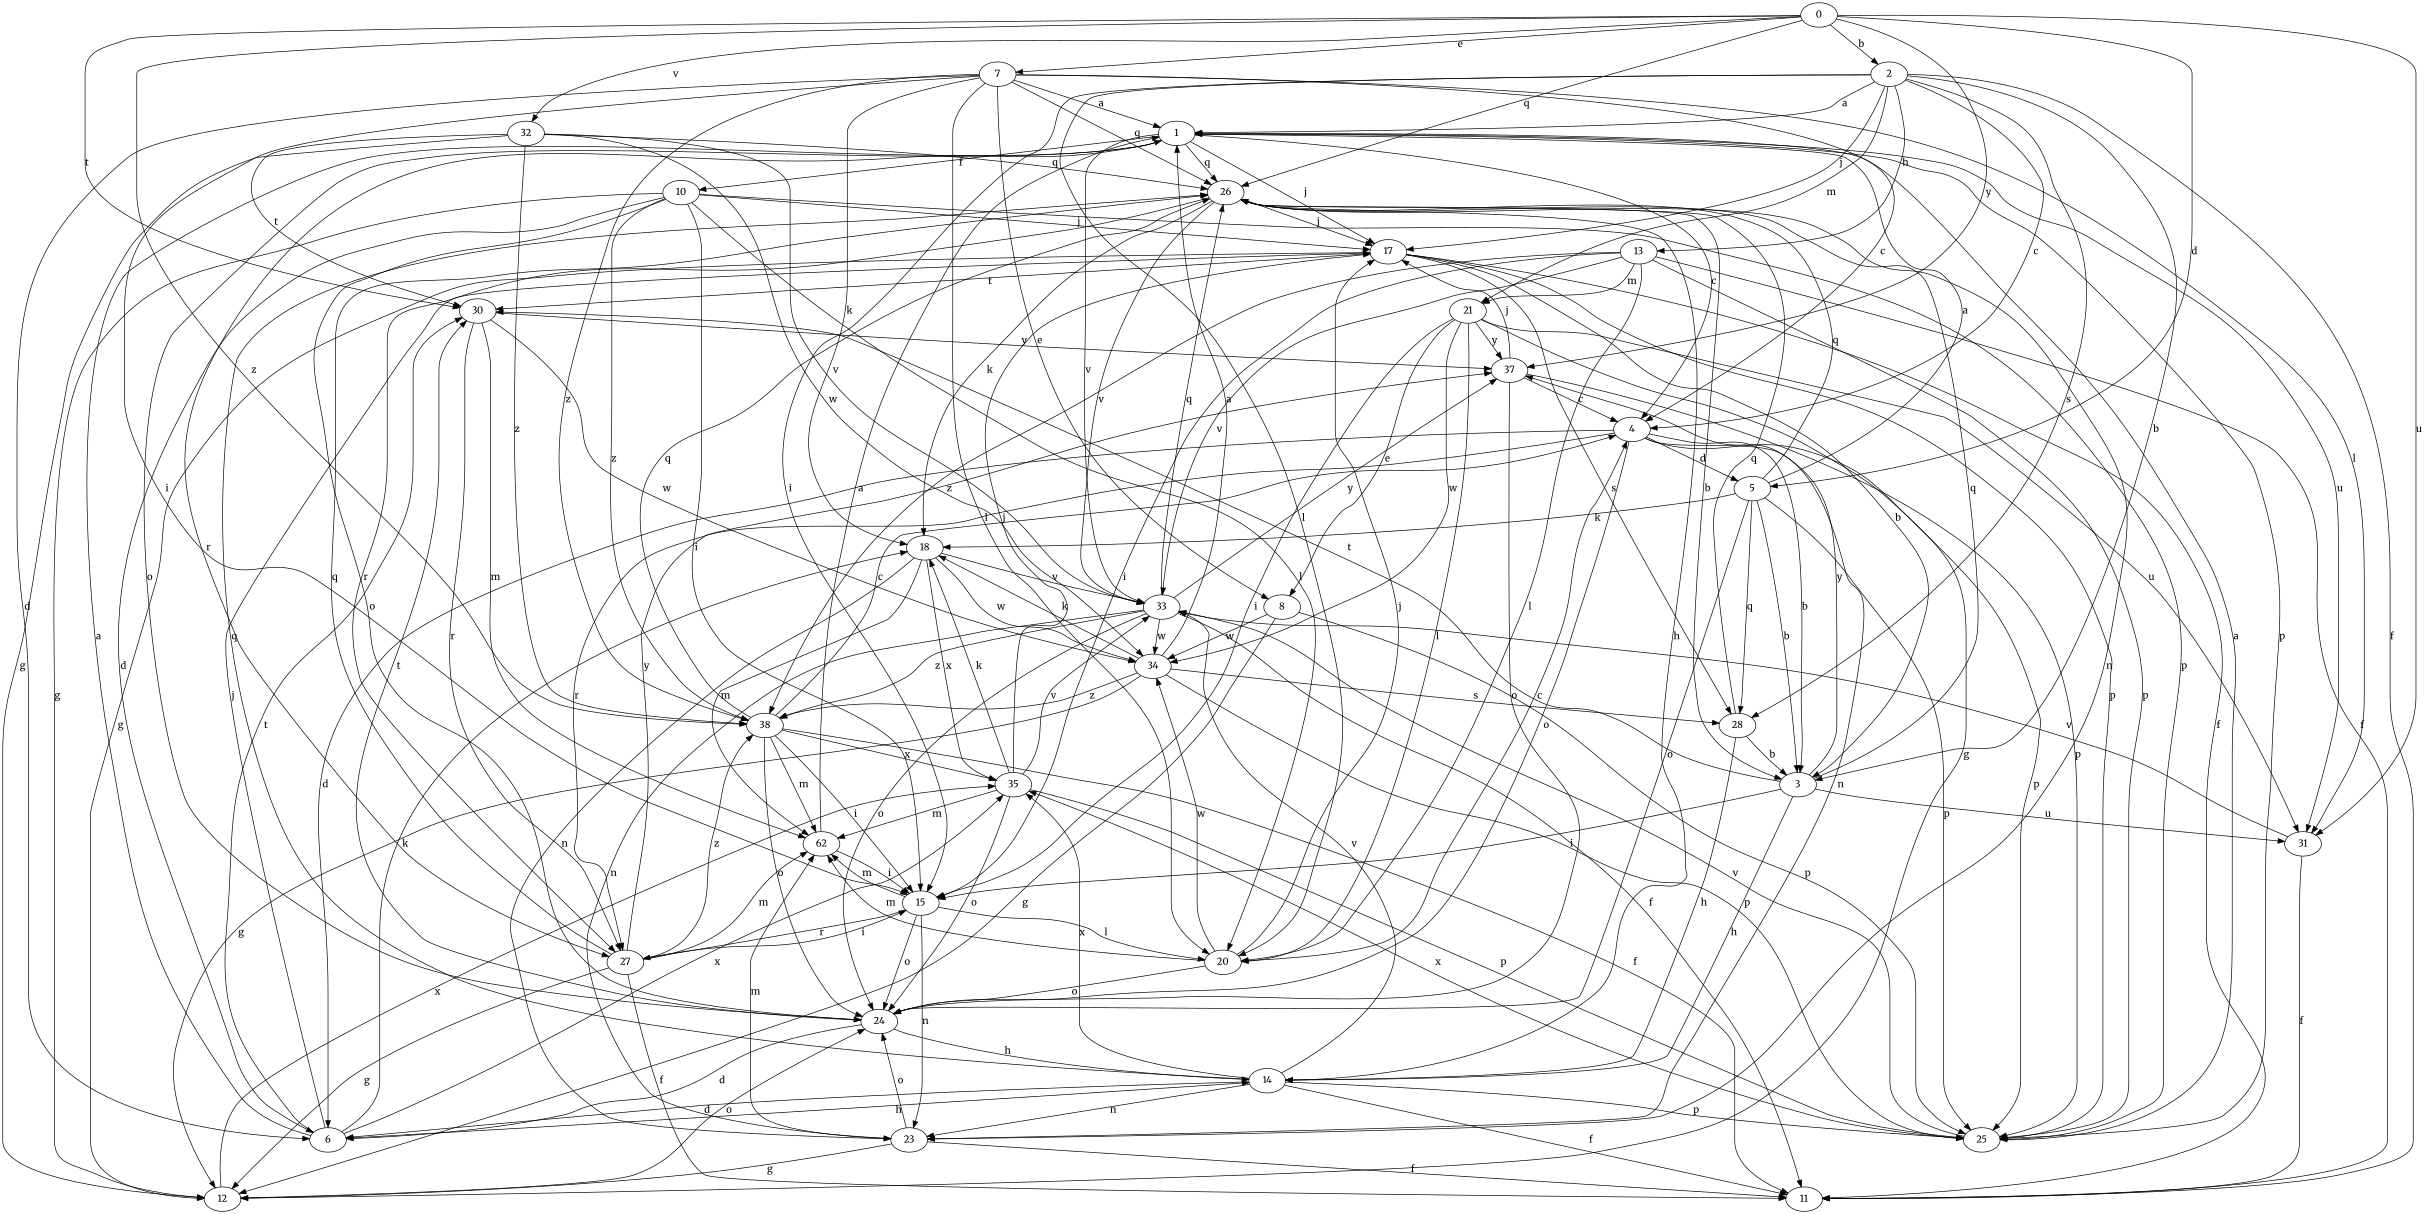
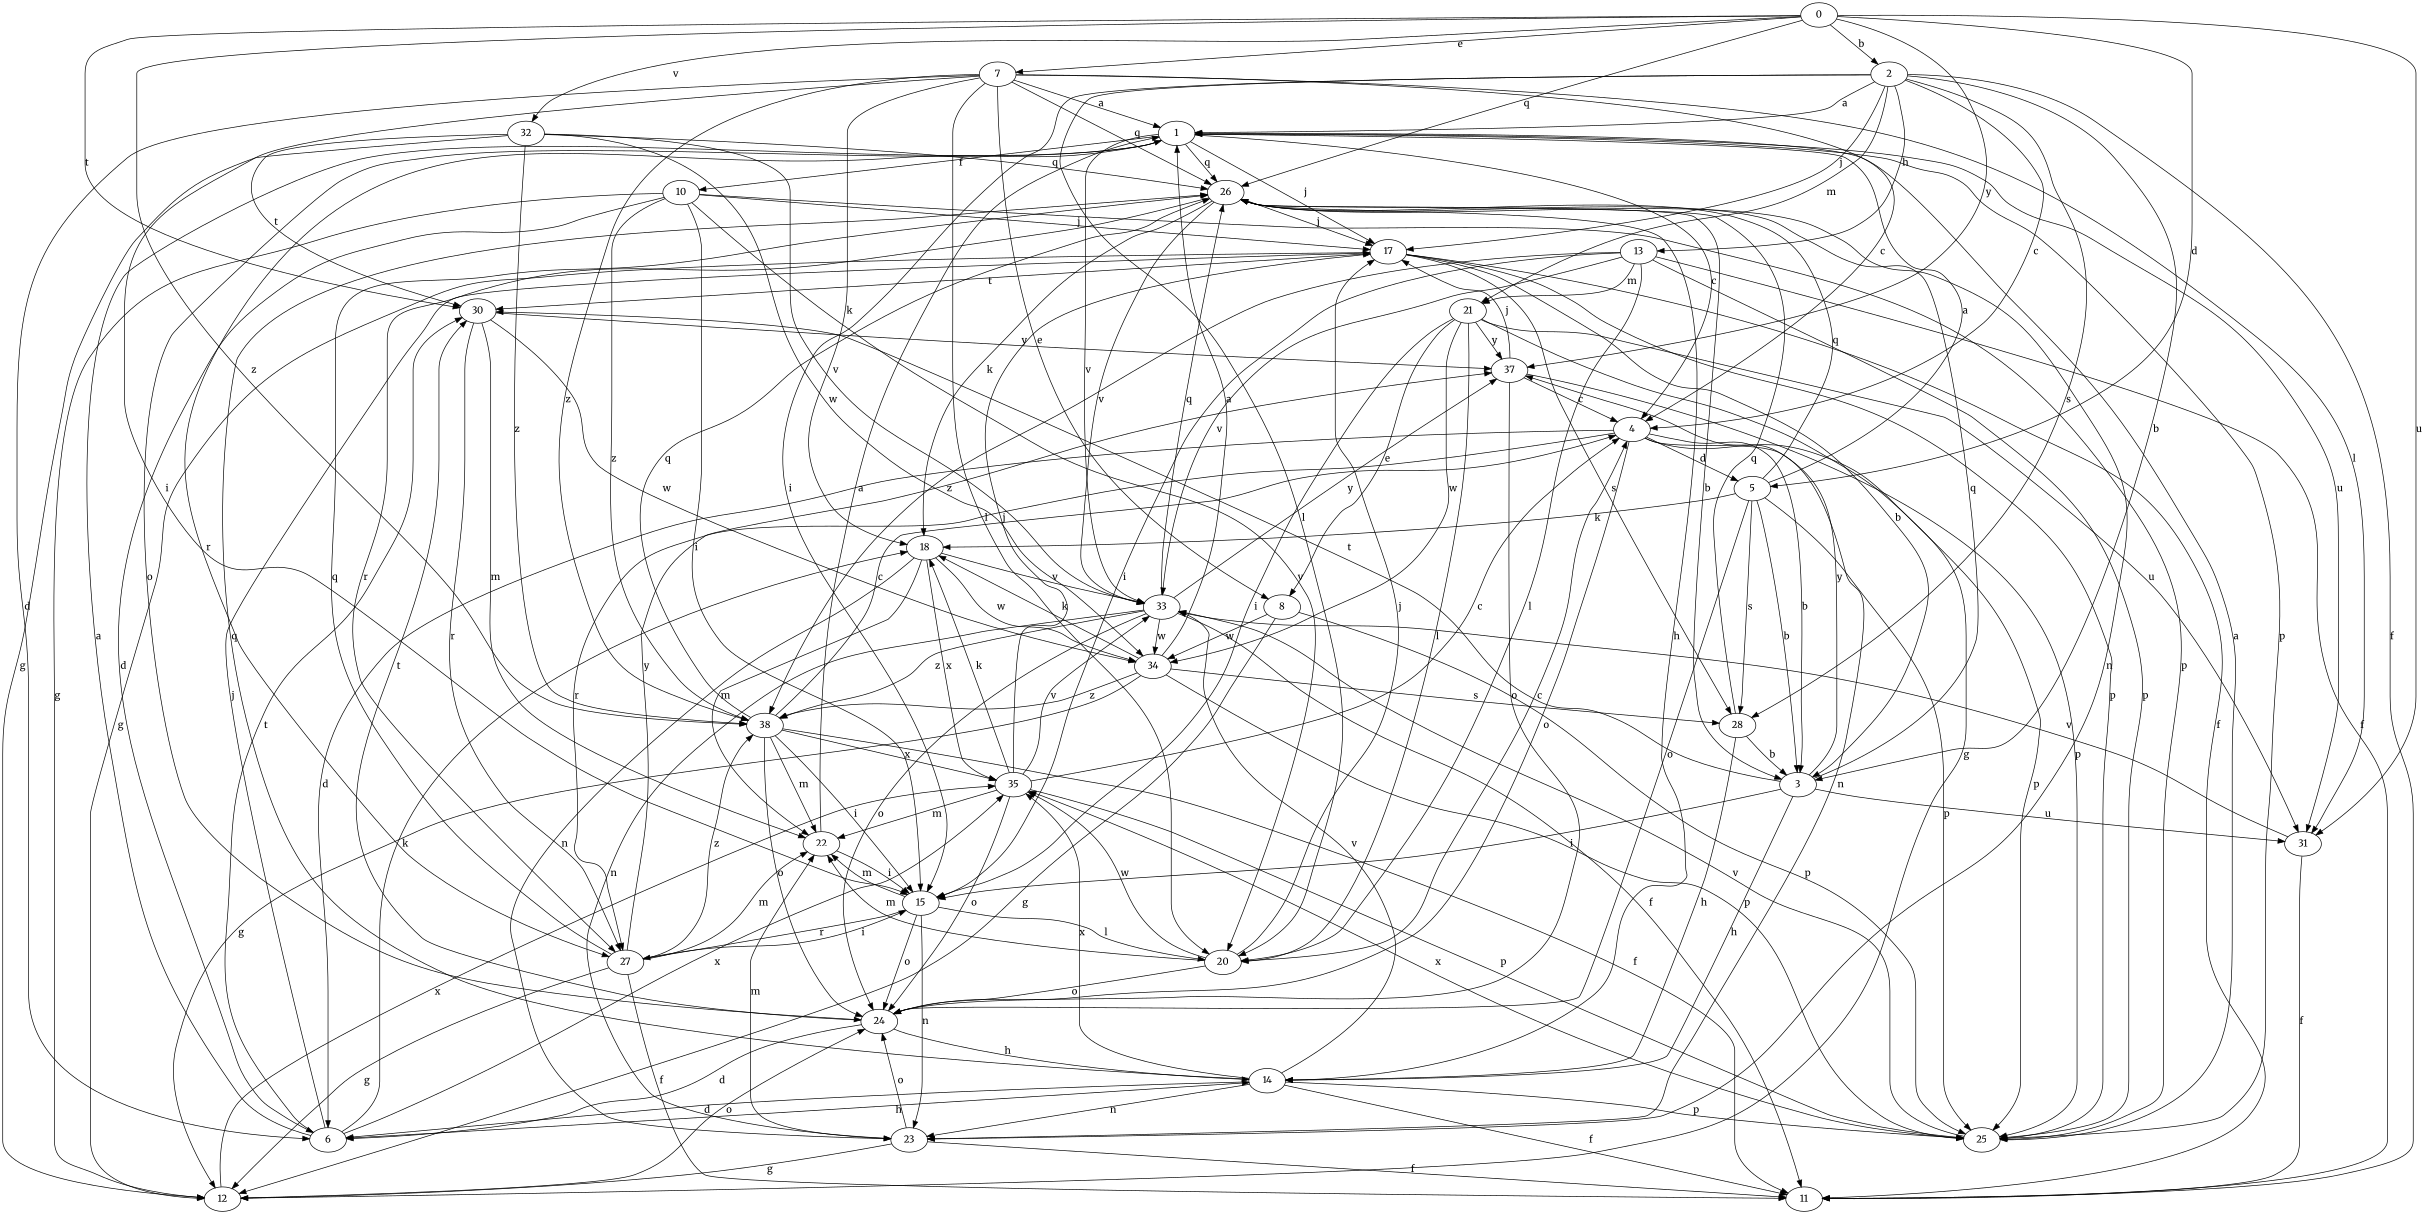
(1301, 577) -> (1301, 577)
(1750, 607) -> (1750, 607)
(370, 630) -> none
none -> (1360, 705)
(1197, 817) -> (1123, 884)
(821, 844) -> (821, 844)
